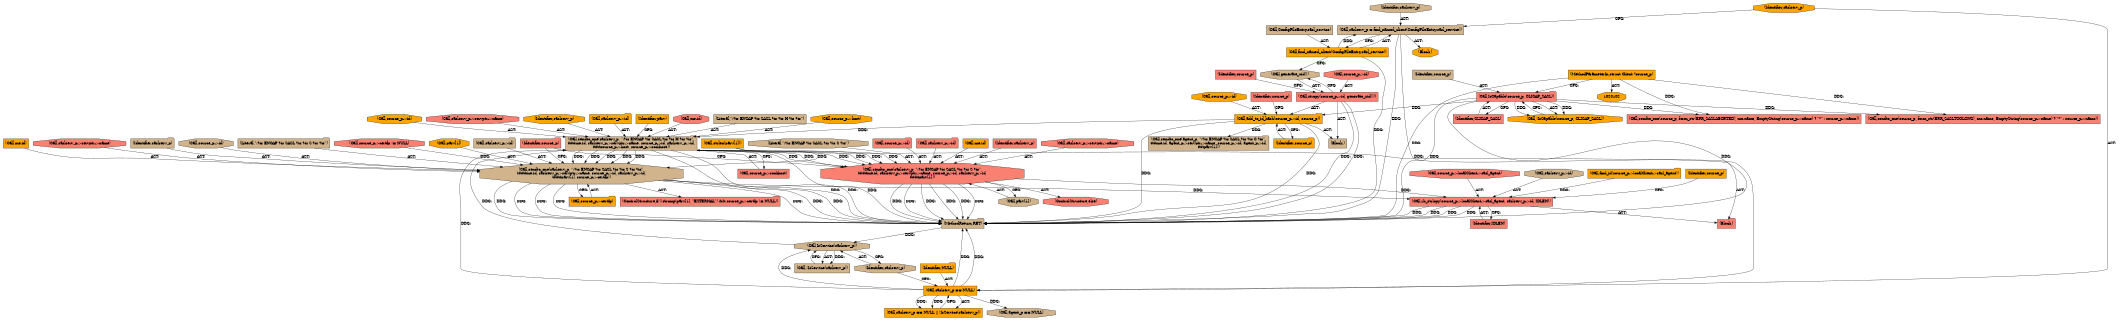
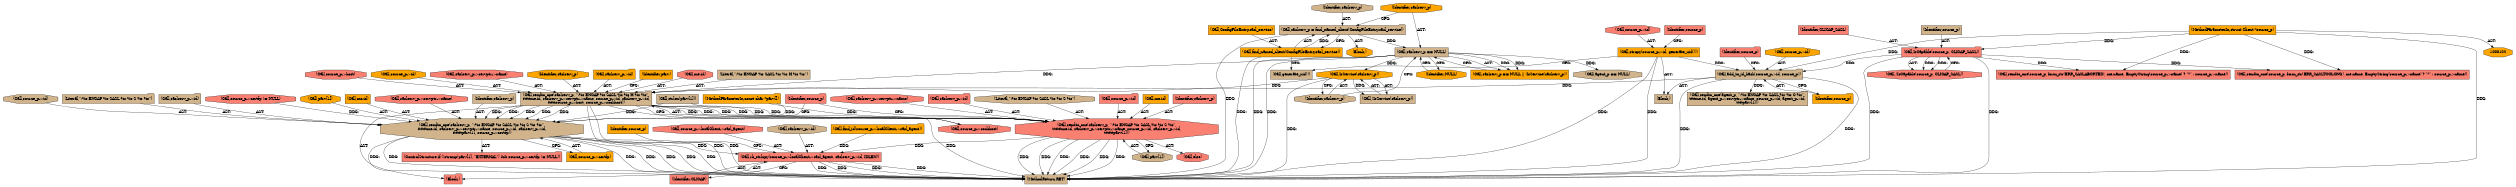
(1300, 30) -> (1241, 30)
none -> (1984, 37)
none -> (1434, 62)
(1290, 75) -> (1291, 75)
(1309, 86) -> none
(1575, 86) -> (2110, 41)
(1337, 97) -> (1659, 52)
(1612, 97) -> (2498, 52)
none -> (742, 99)
(1498, 107) -> none
(1316, 108) -> (1720, 64)
(841, 119) -> (336, 75)
(1278, 119) -> (1759, 75)
(1565, 119) -> (1925, 75)
(723, 143) -> (677, 99)
(763, 174) -> (974, 129)
(1076, 202) -> (1193, 157)
(1489, 224) -> (689, 179)
(899, 235) -> (1278, 168)
(832, 246) -> (1354, 75)
(817, 257) -> (1376, 86)
(938, 268) -> (1441, 75)
(950, 279) -> (1427, 64)
(950, 291) -> (1422, 52)
